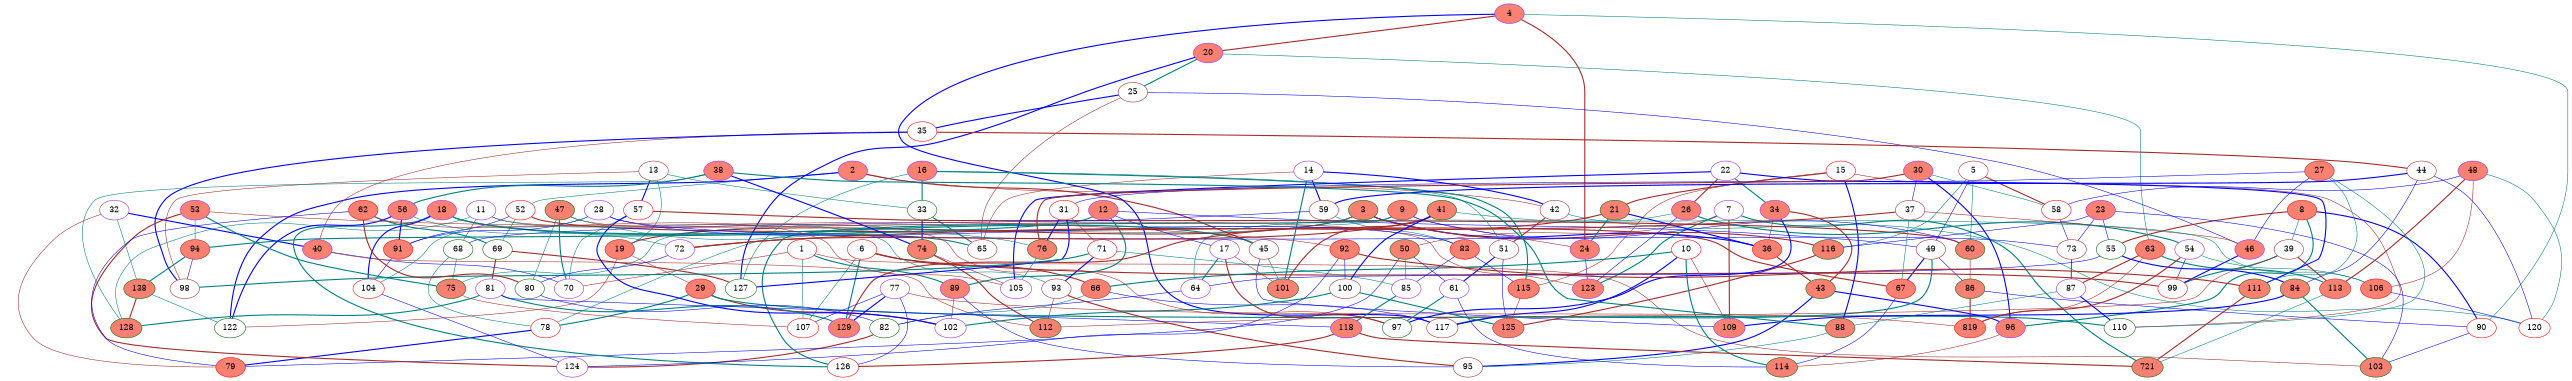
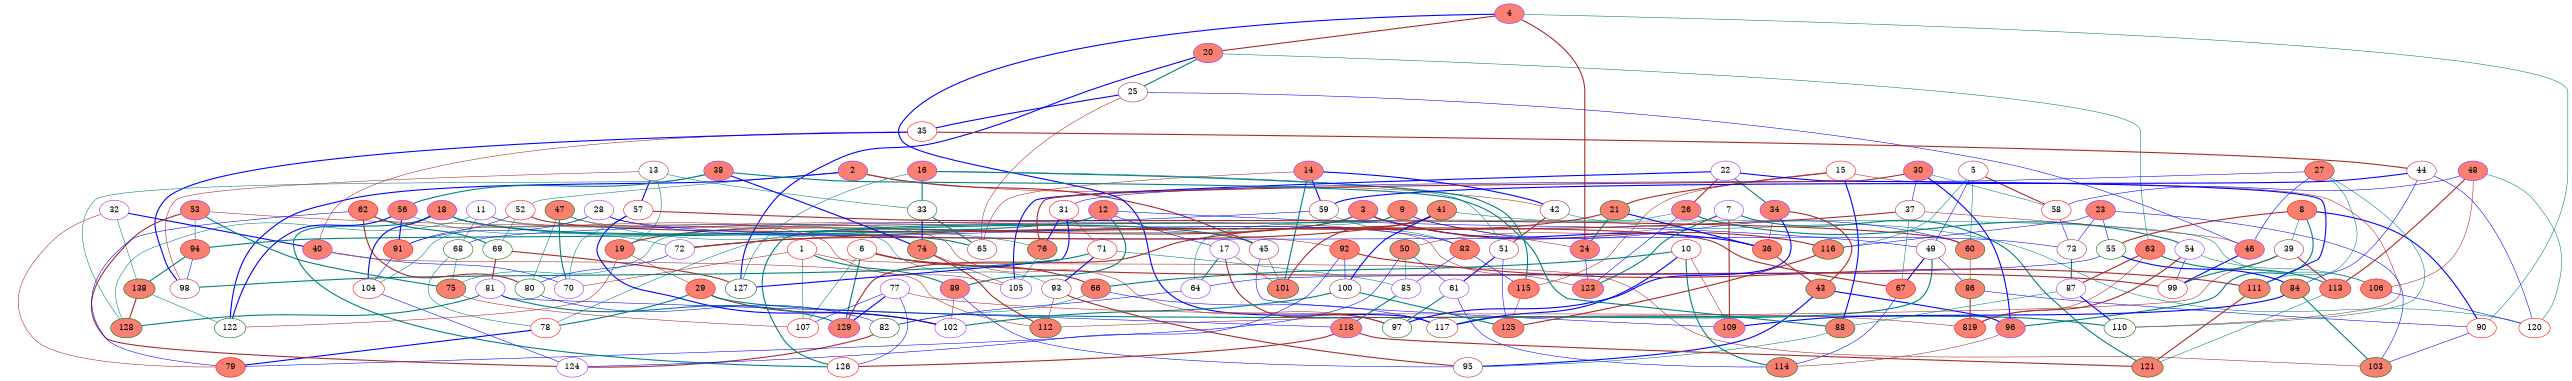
(1309, 171) -> (1309, 171)
(1363, 210) -> (1363, 210)
(2148, 367) -> (2148, 367)
